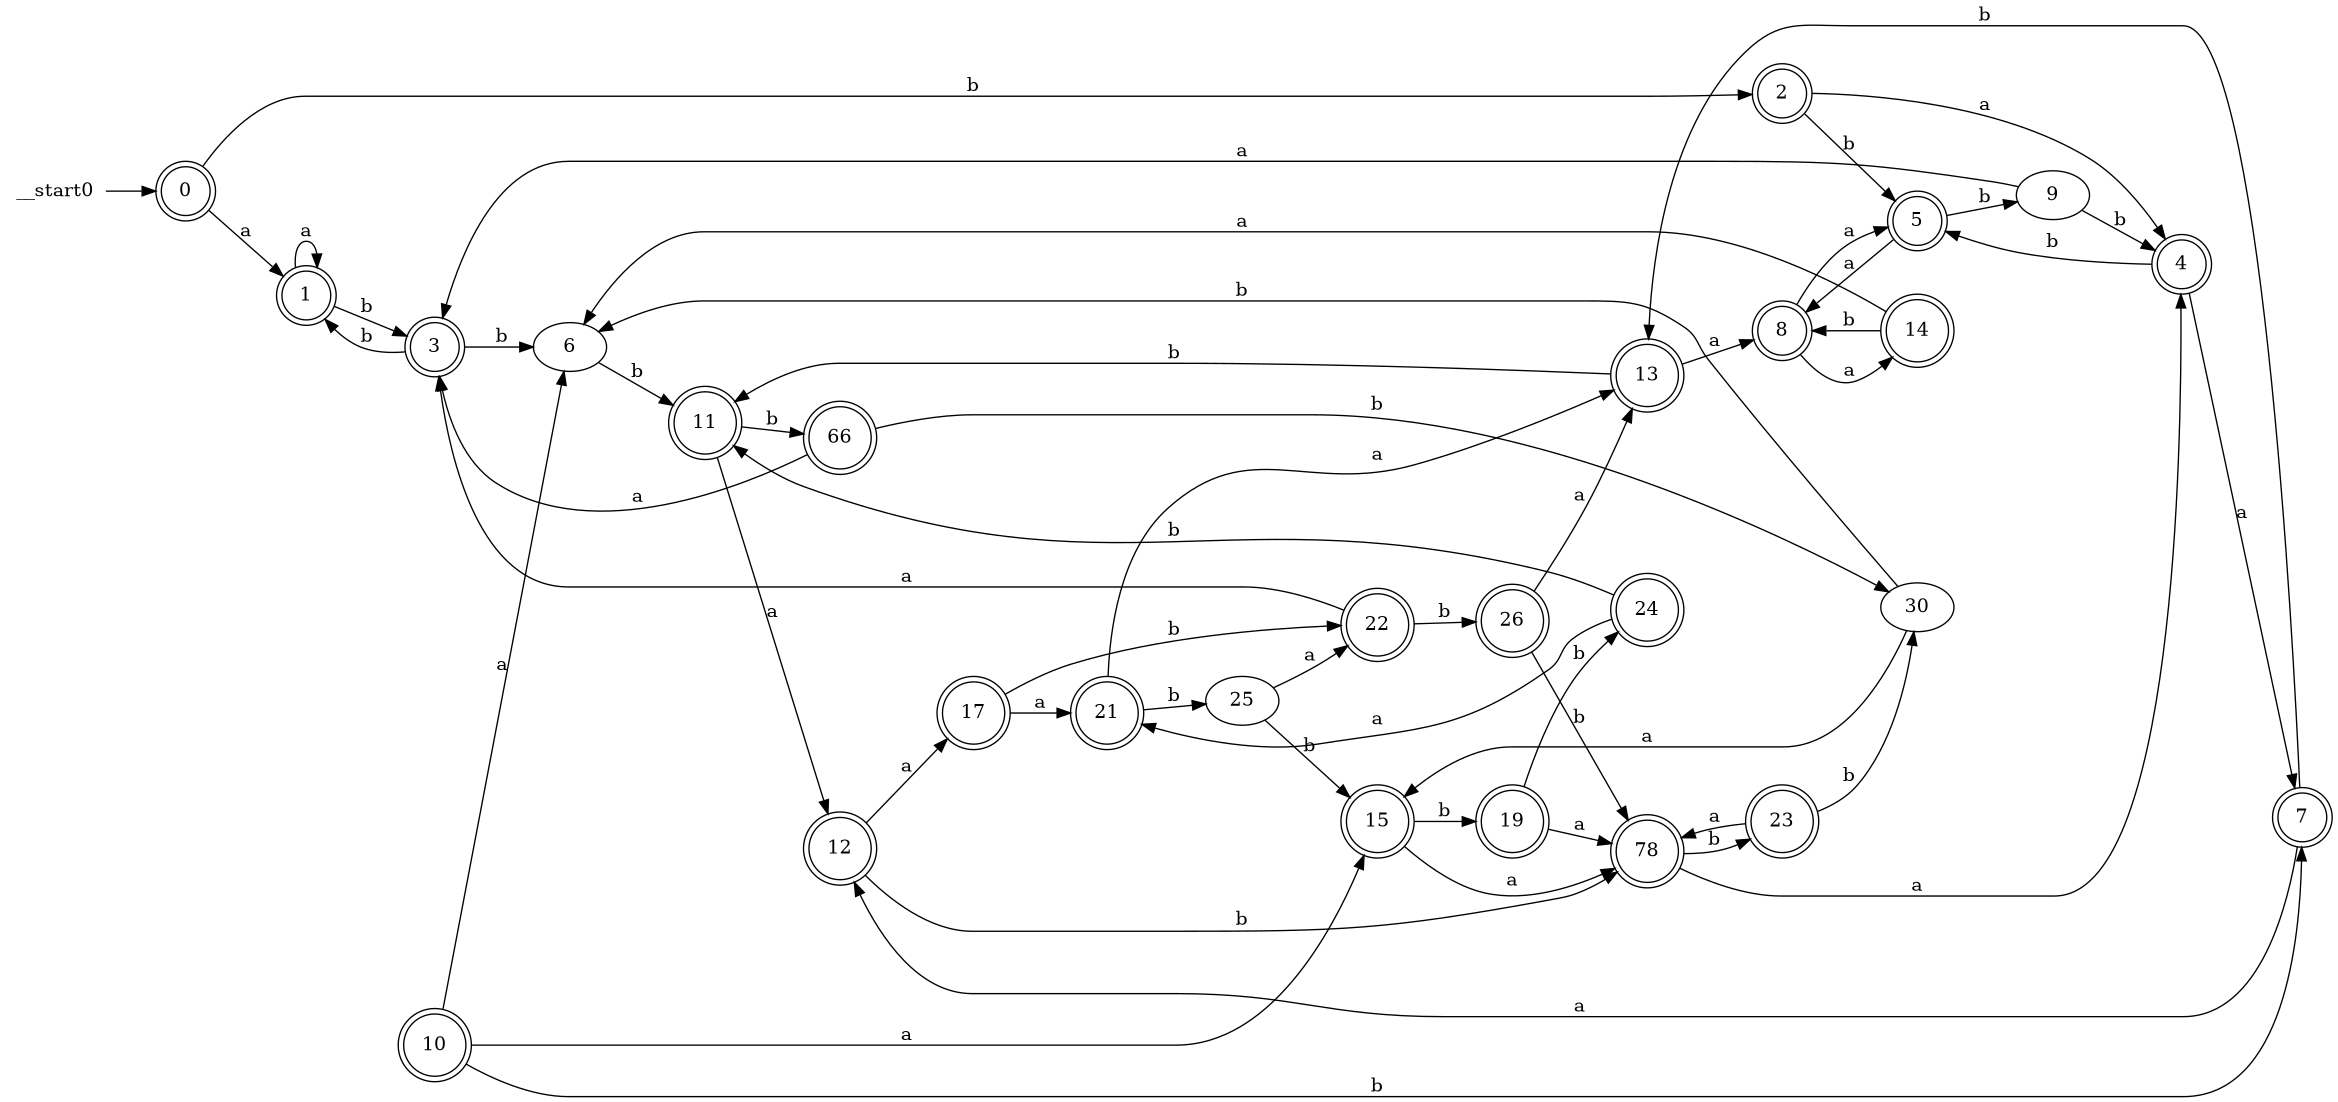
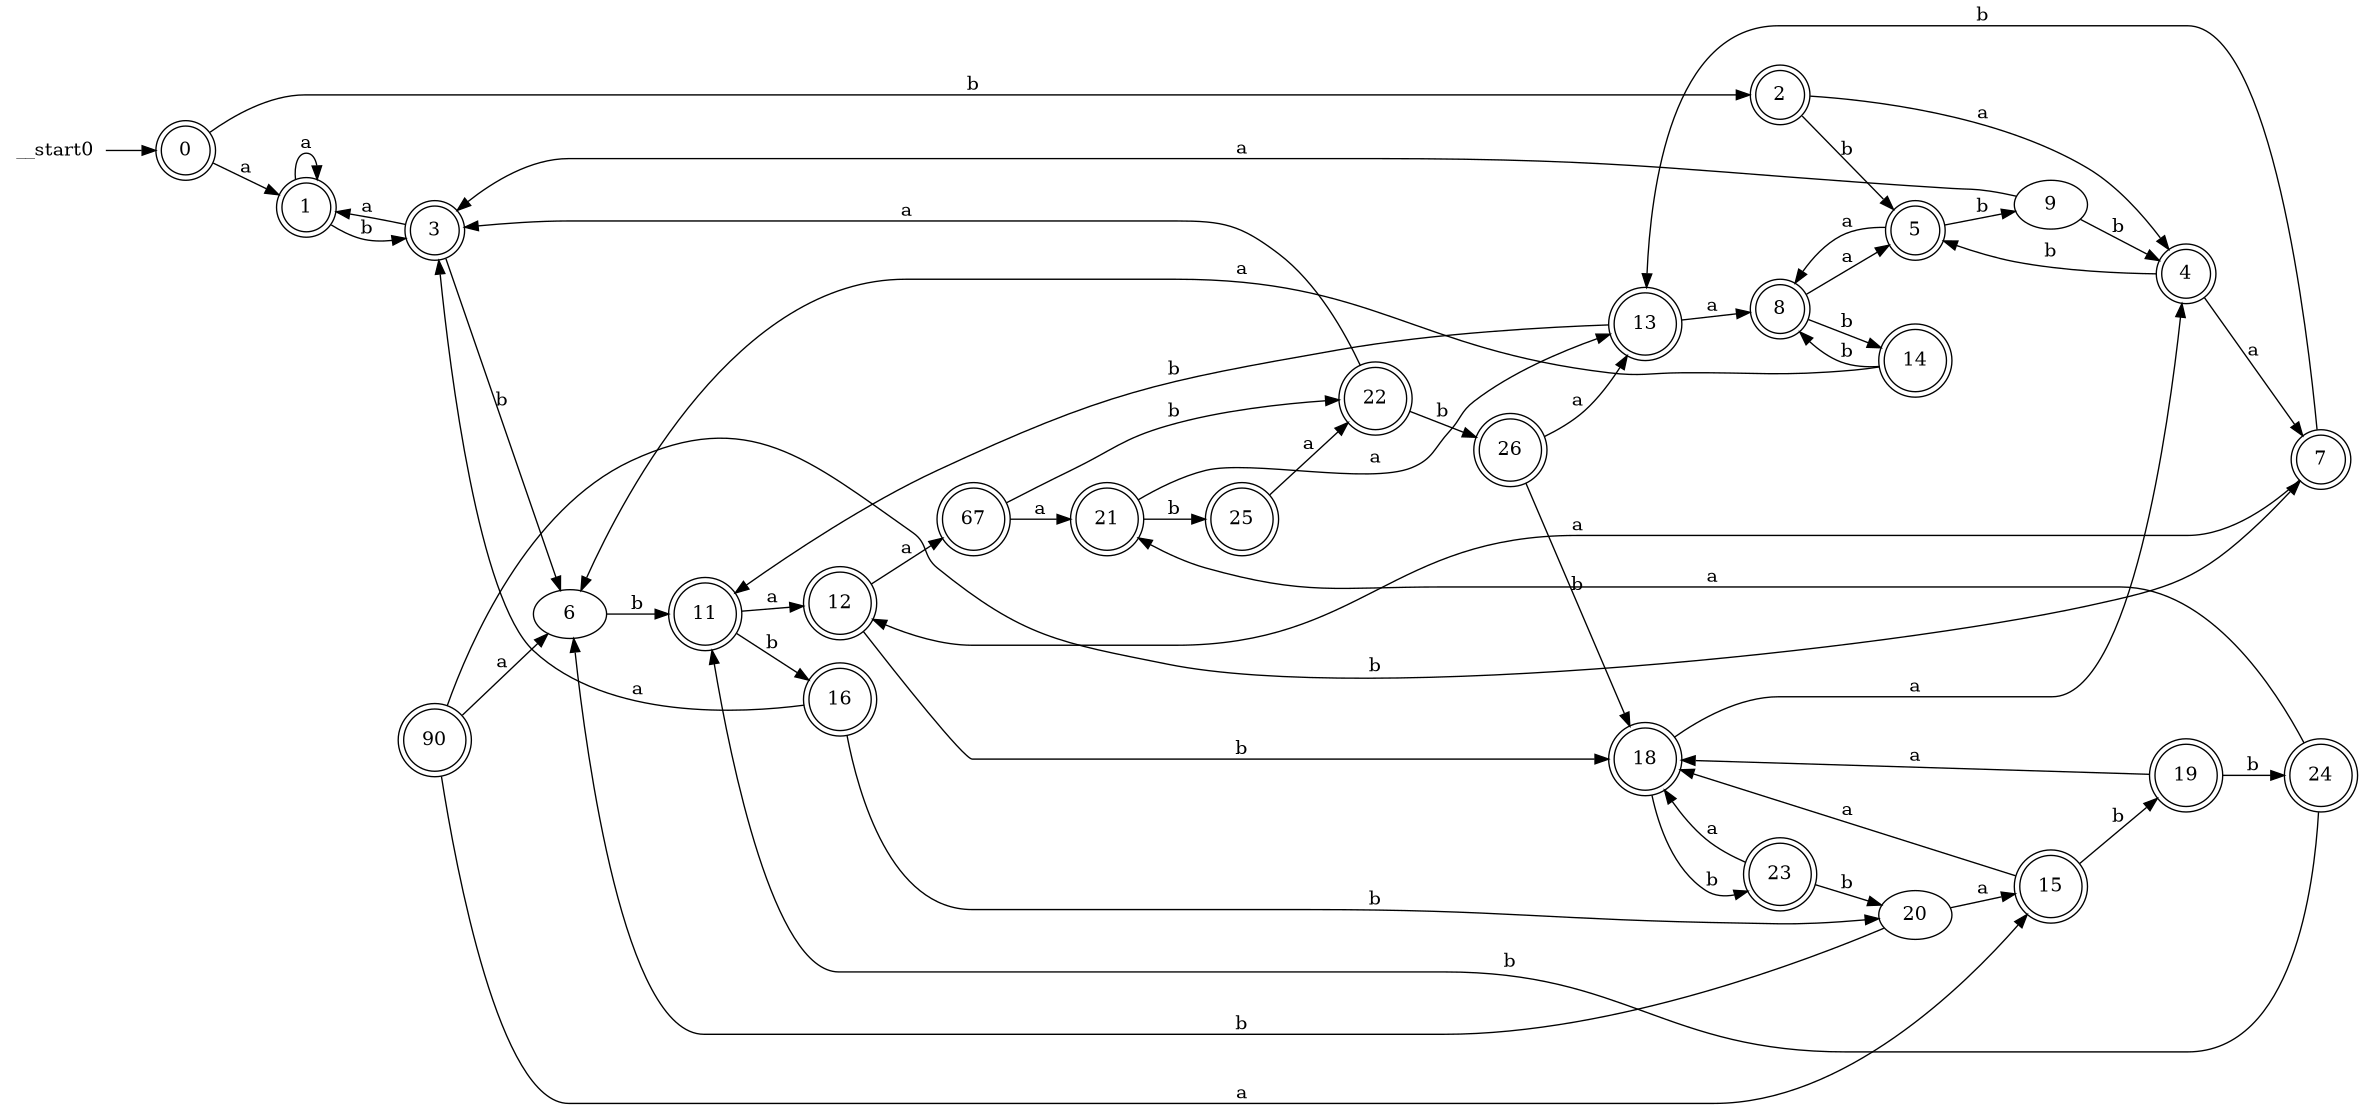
(367, 337) -> (367, 207)
(1850, 371) -> (1848, 322)
(840, 438) -> (840, 699)
(1917, 607) -> (1915, 915)
(1242, 701) -> (1242, 519)
(974, 713) -> (974, 519)
(1302, 754) -> none
(1647, 851) -> (1645, 759)
(435, 1045) -> (435, 740)
